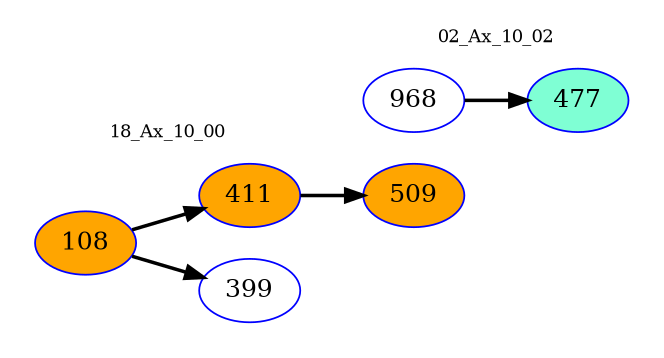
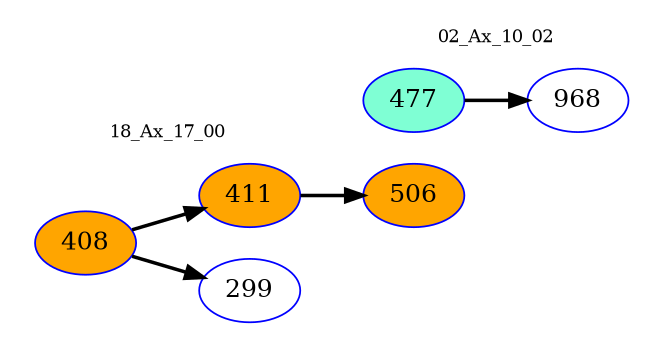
(487, 100) -> (487, 100)
(168, 133) -> (168, 133)
(414, 195) -> (414, 195)
(86, 243) -> (86, 243)
(250, 291) -> (250, 291)
